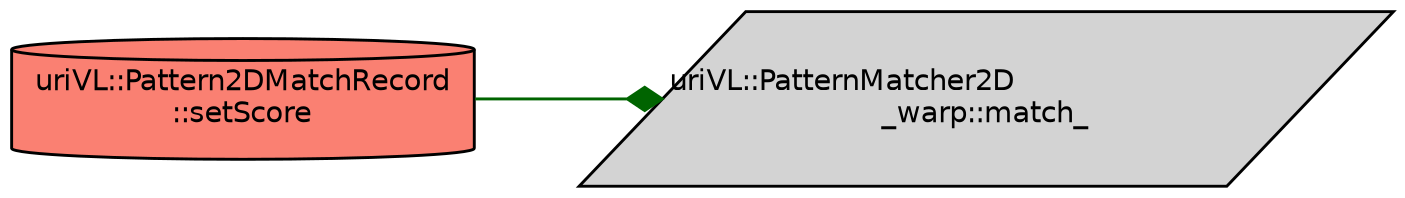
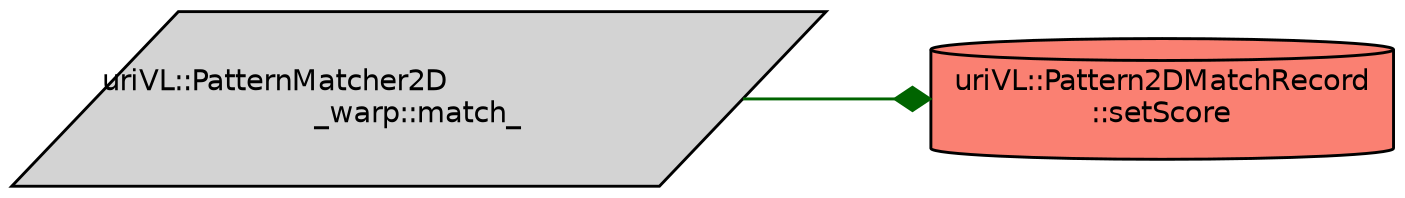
(551, 99) -> (819, 99)
